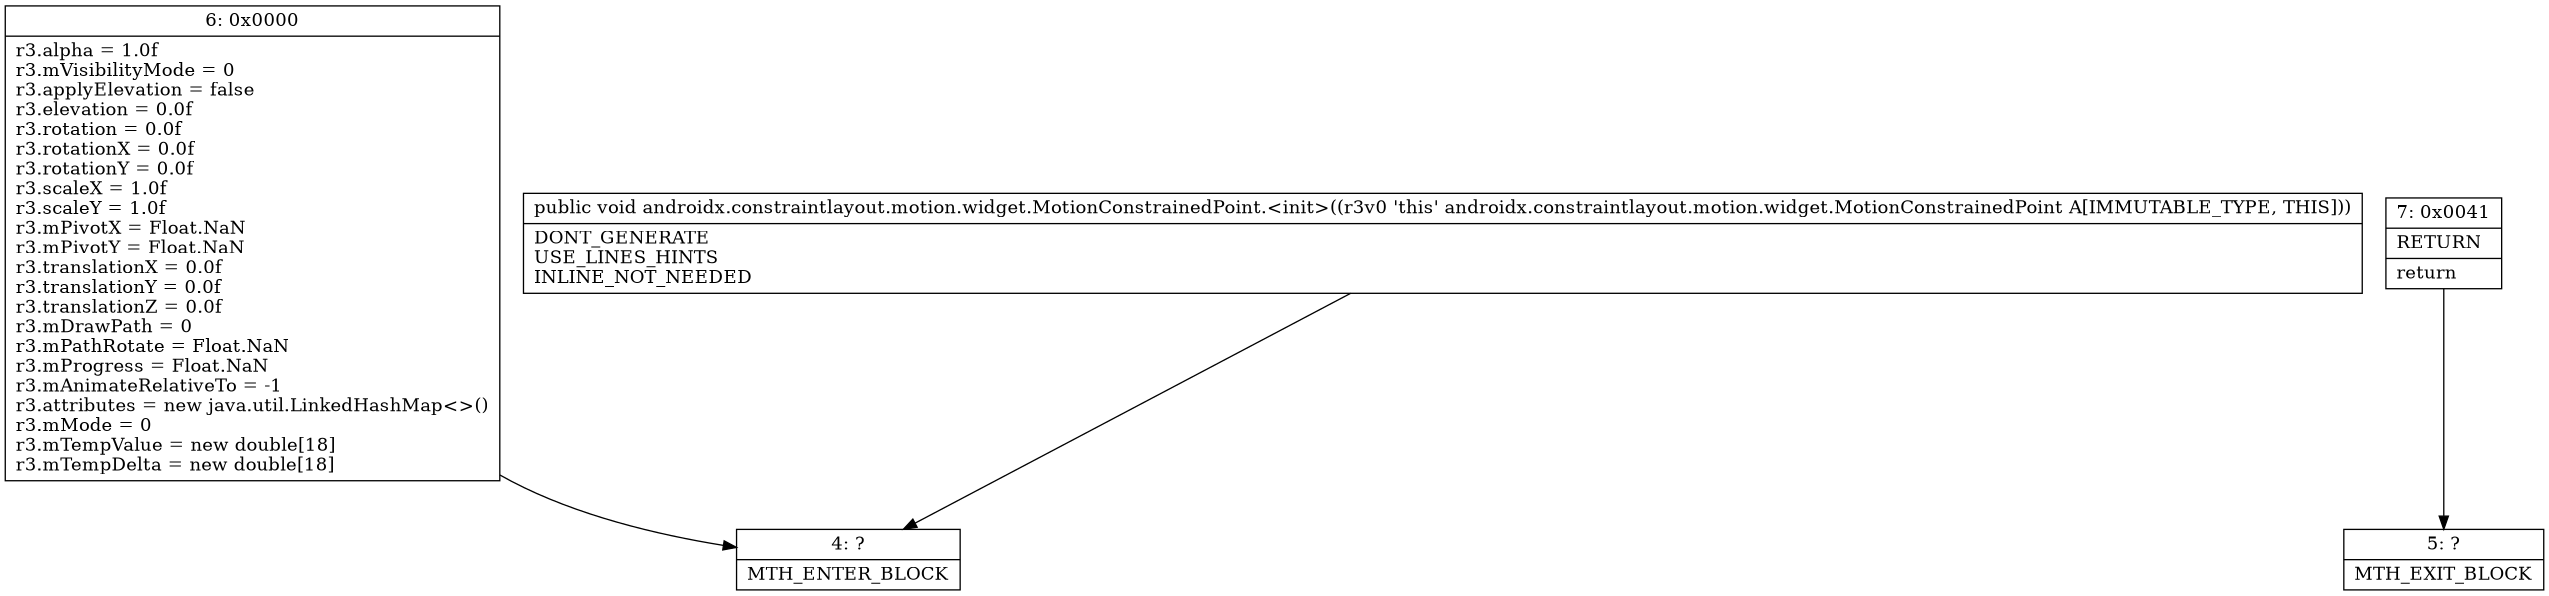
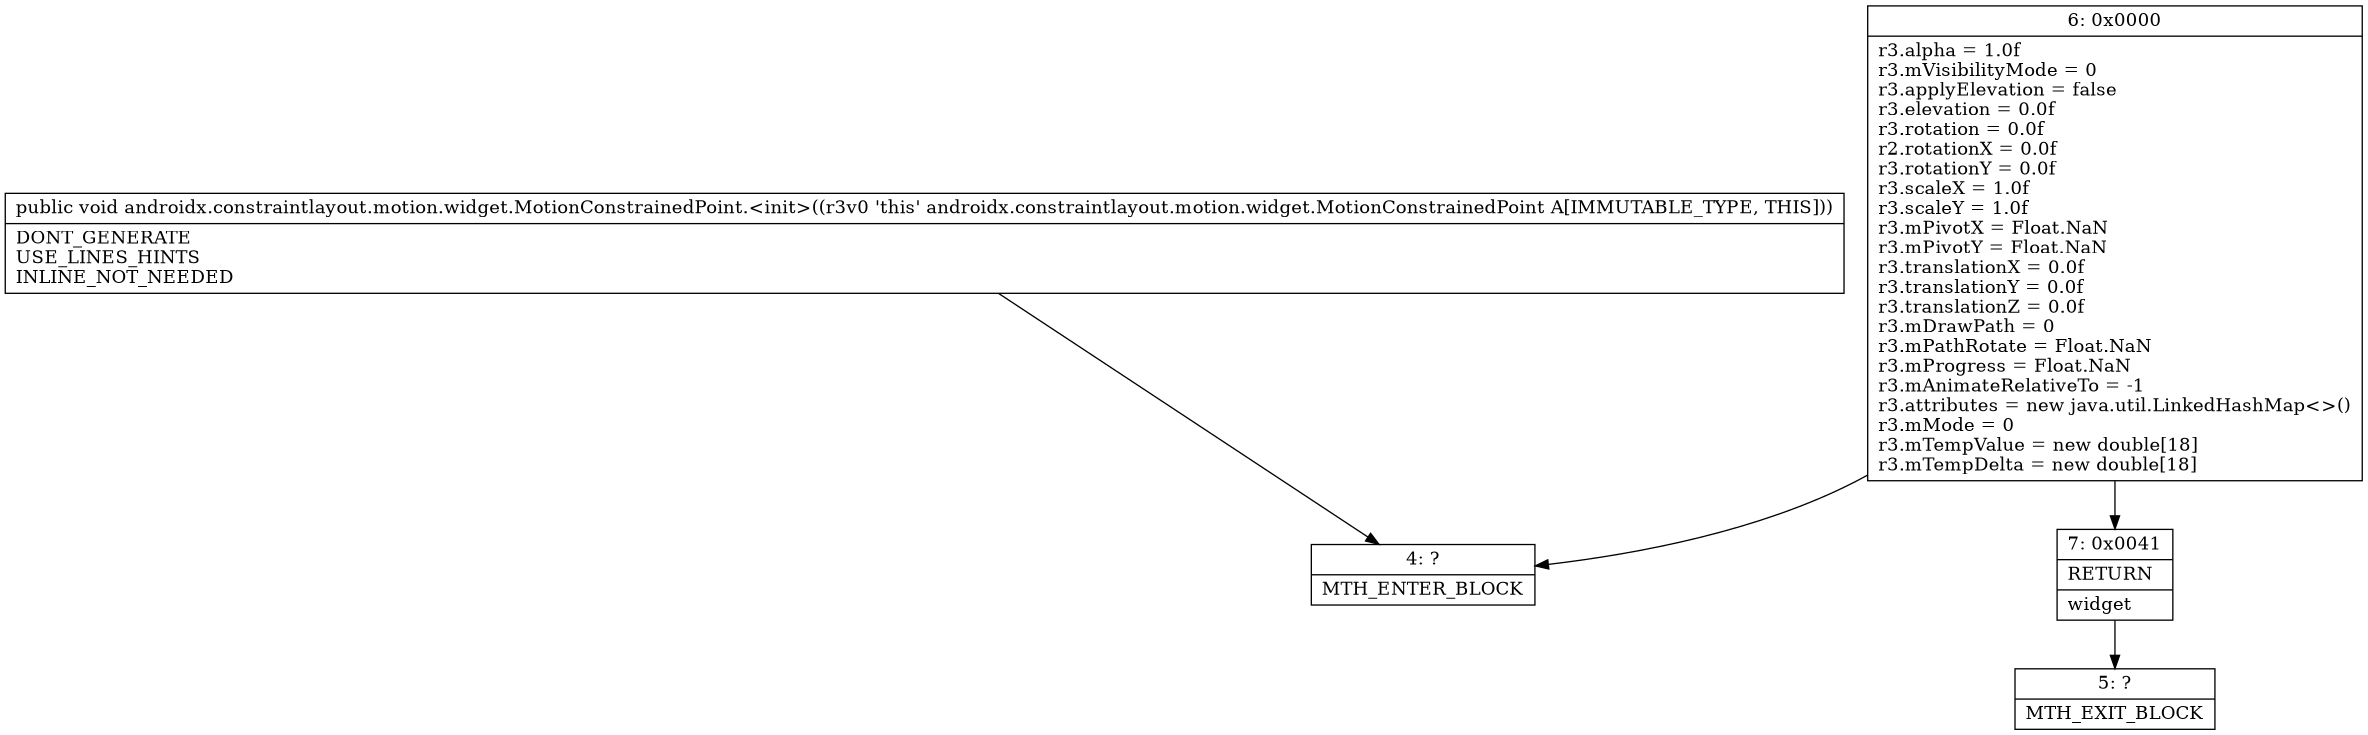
(105, 149) -> (1968, 149)
(2427, 273) -> (2100, 604)
none -> (2115, 498)
